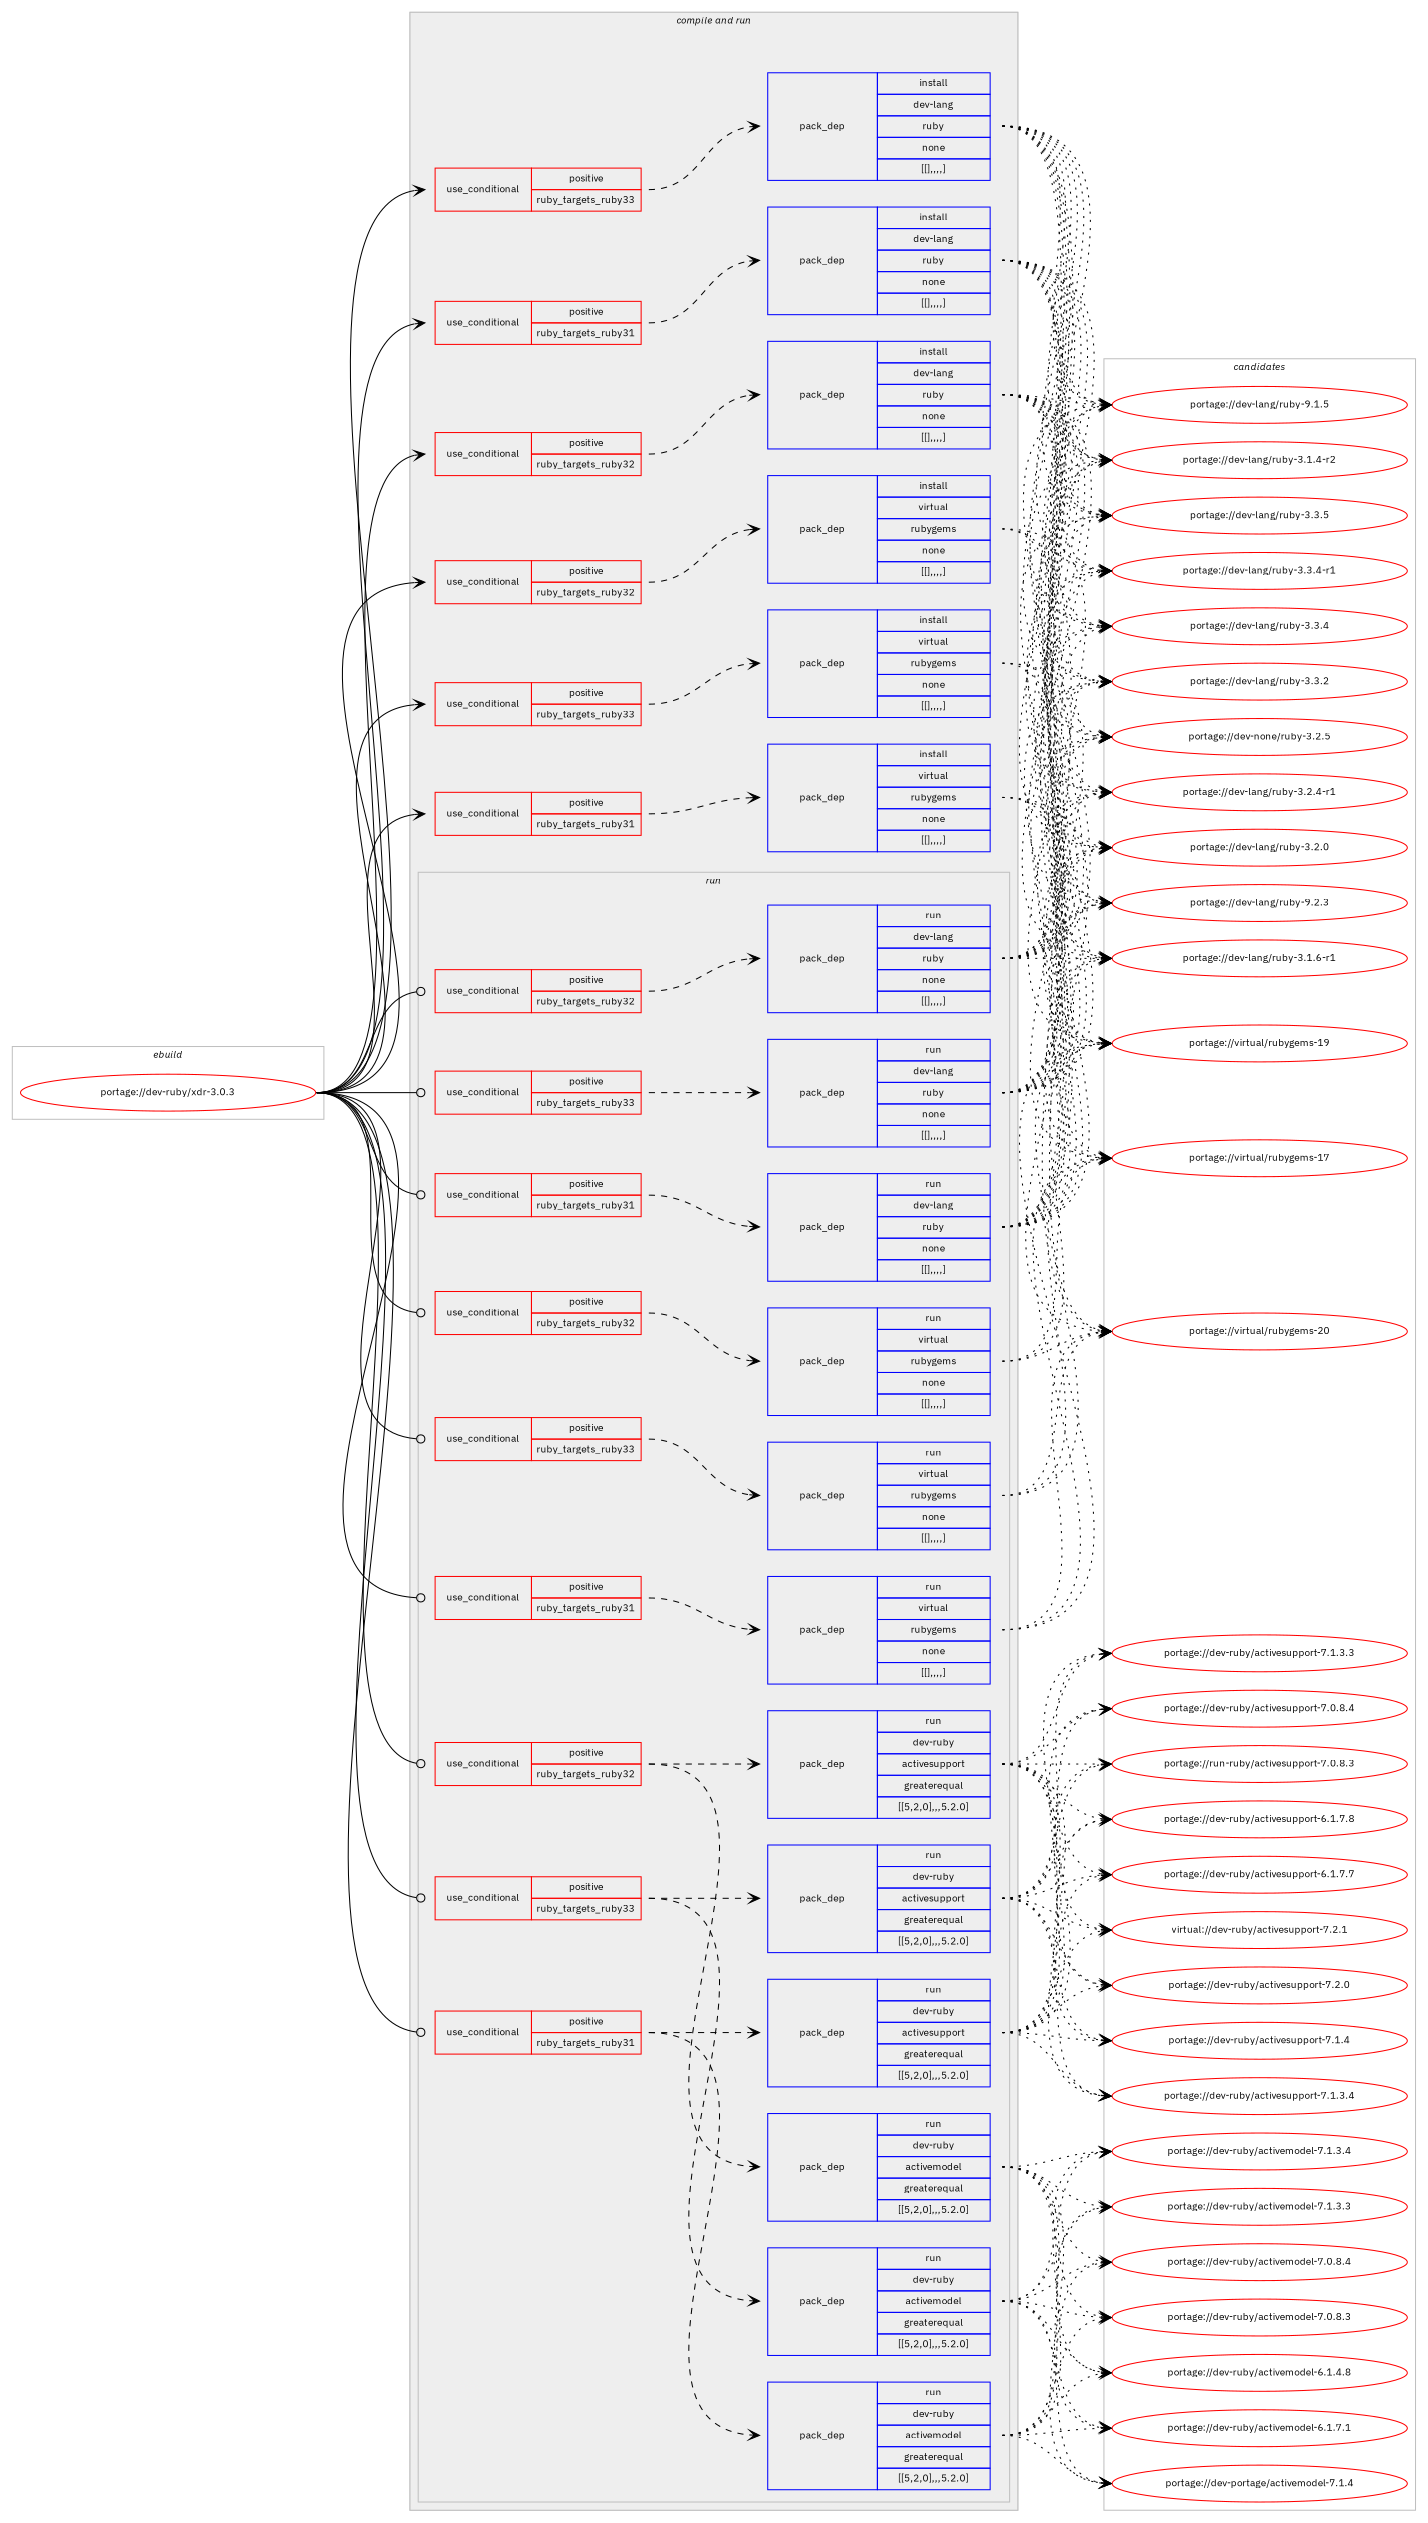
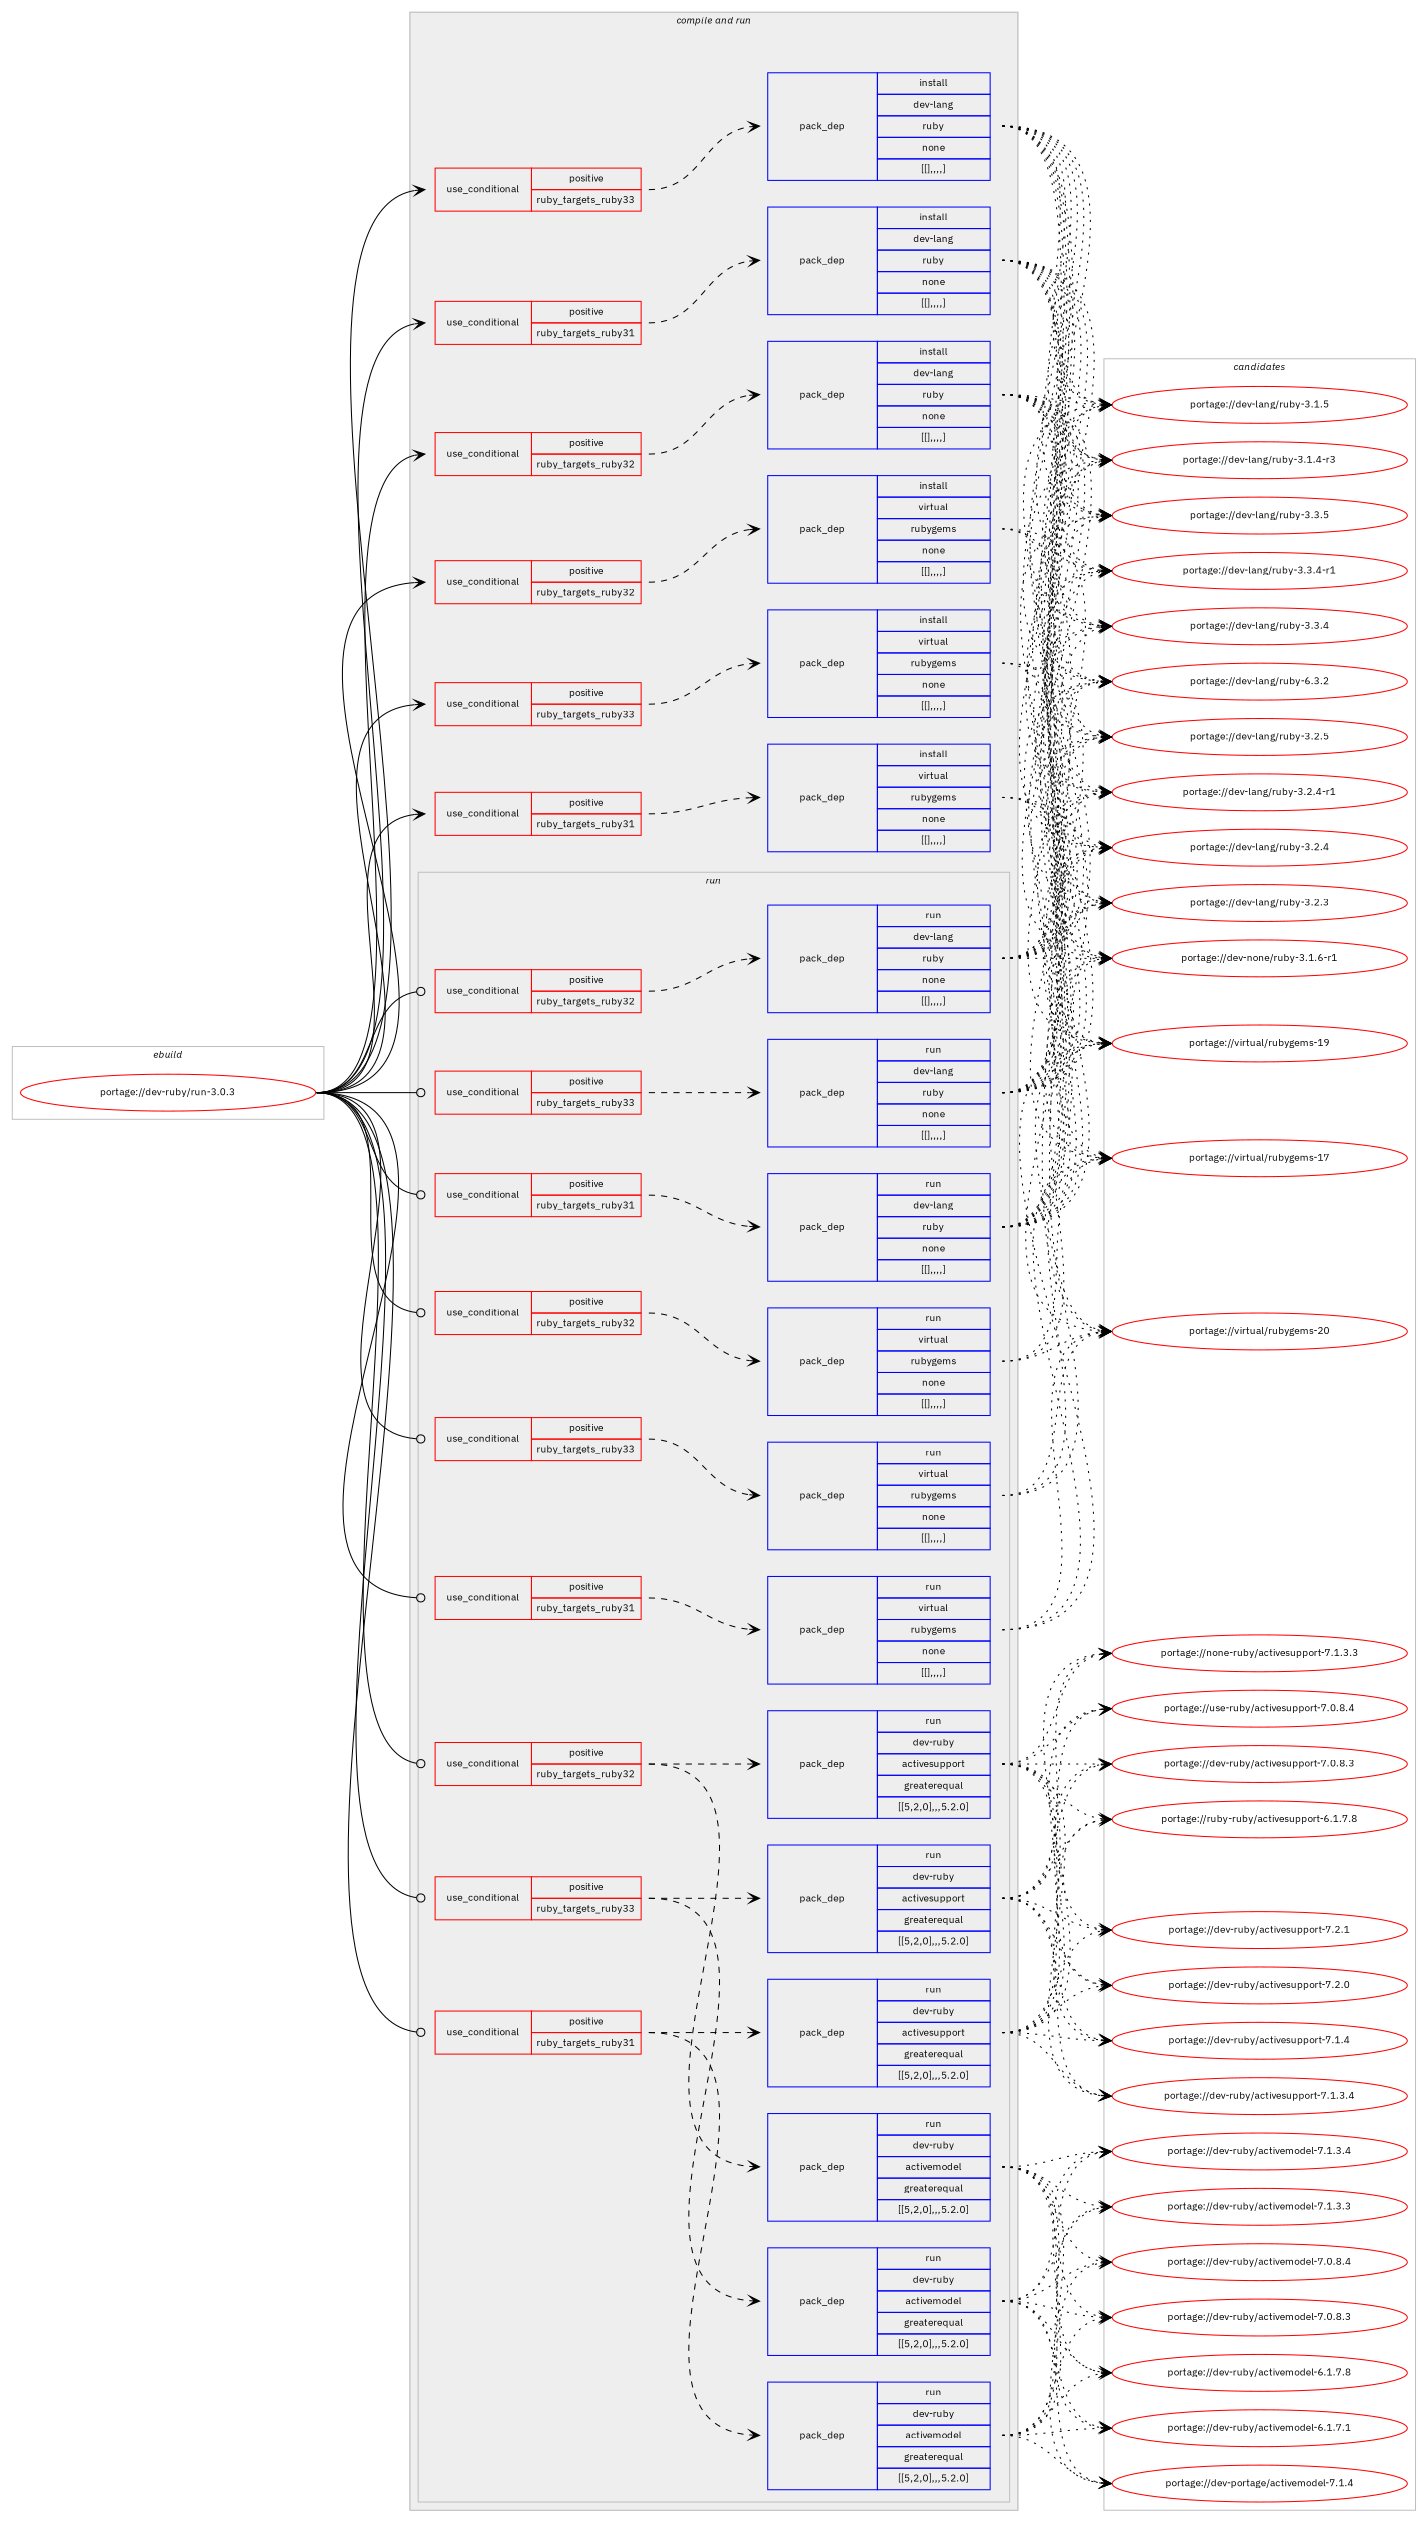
(1260, 405) -> (1260, 405)
(1260, 460) -> (1260, 460)
(1260, 682) -> (1260, 682)
(1260, 737) -> (1260, 737)
(1260, 848) -> (1260, 848)
(1260, 903) -> (1260, 903)
(1260, 958) -> (1260, 958)
(168, 1093) -> (168, 1093)
(1260, 1653) -> (1260, 1653)
(1260, 1709) -> (1260, 1709)
(1260, 1764) -> (1260, 1764)
(1260, 1819) -> (1260, 1819)
(1260, 1875) -> none
(1260, 1930) -> (1260, 1930)
(1260, 2373) -> (1260, 2373)
